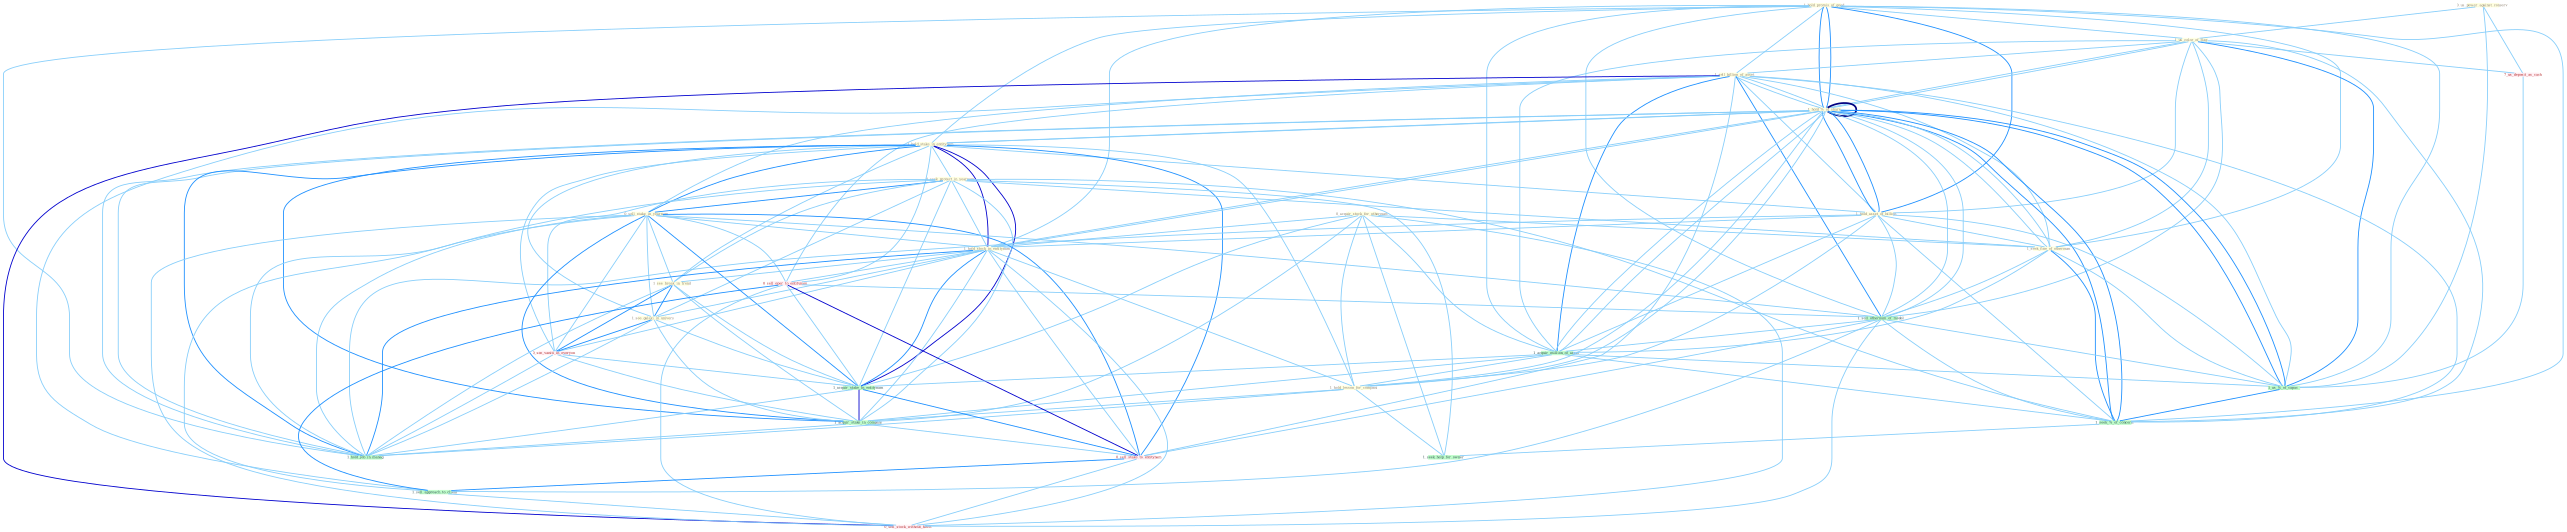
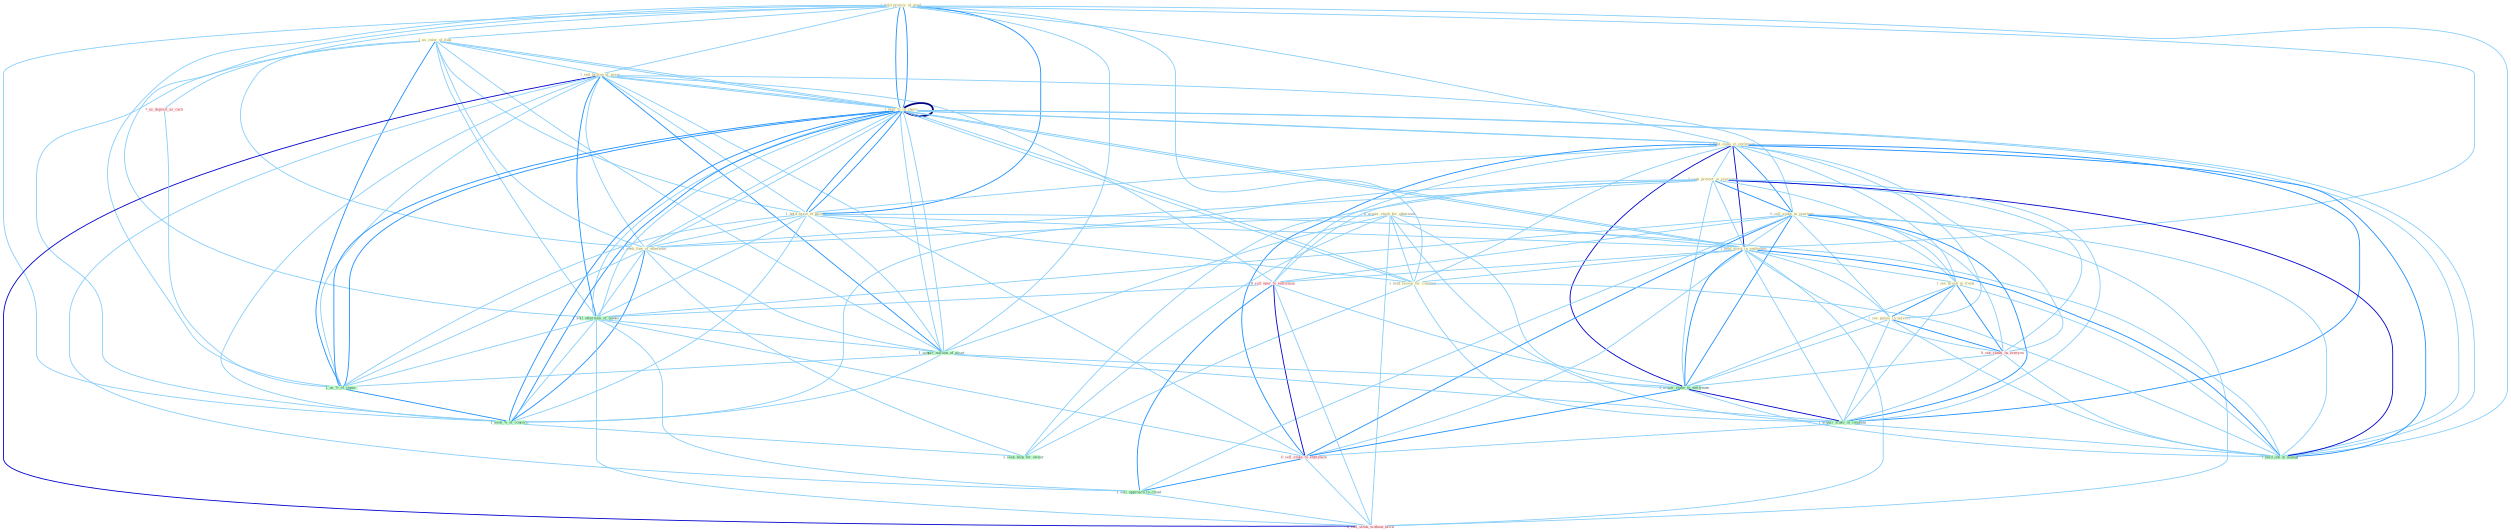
(2483, 5) -> none
(795, 252) -> (1473, 193)
(364, 256) -> (2167, 228)
(1461, 370) -> (1176, 145)
none -> (821, 375)
